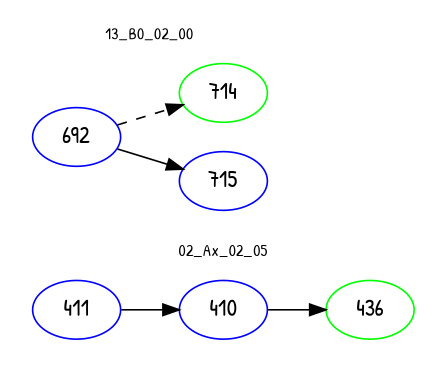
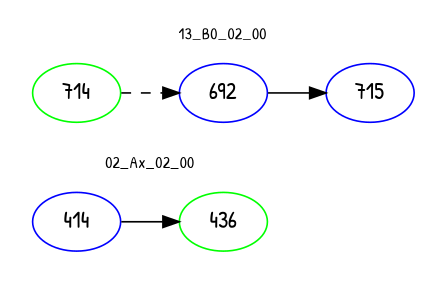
(142, 117) -> (142, 93)
(223, 252) -> (150, 164)
(77, 310) -> none
(223, 310) -> (77, 222)
